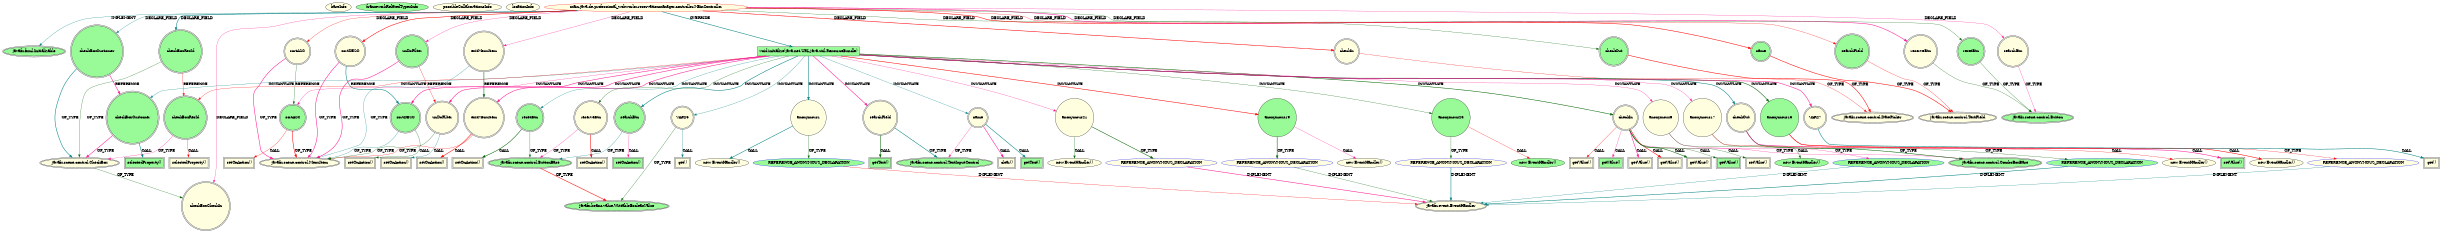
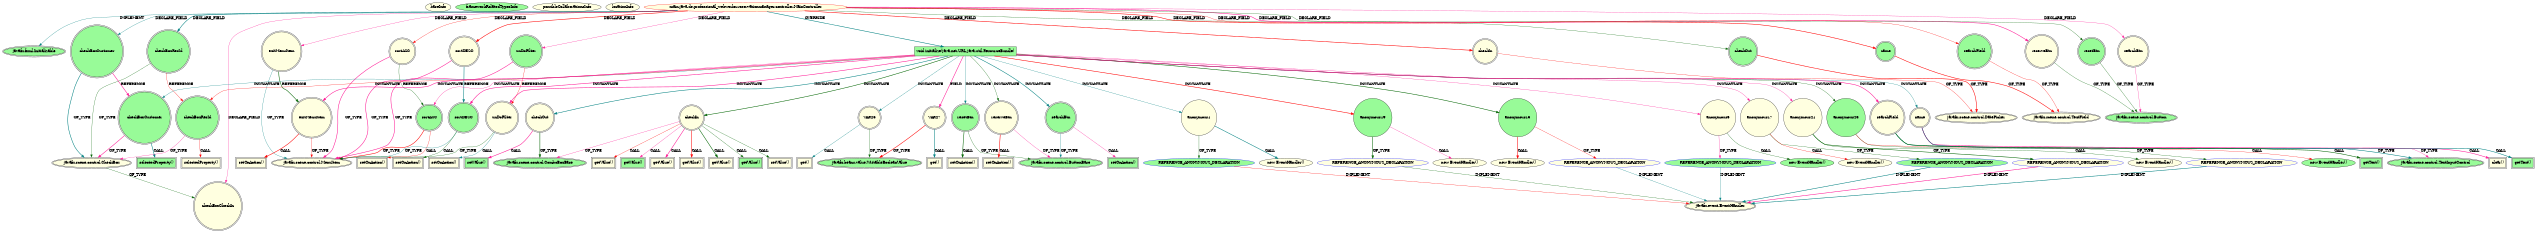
(808, 77) -> (1080, 84)
(1802, 85) -> (956, 85)
(572, 184) -> (904, 141)
